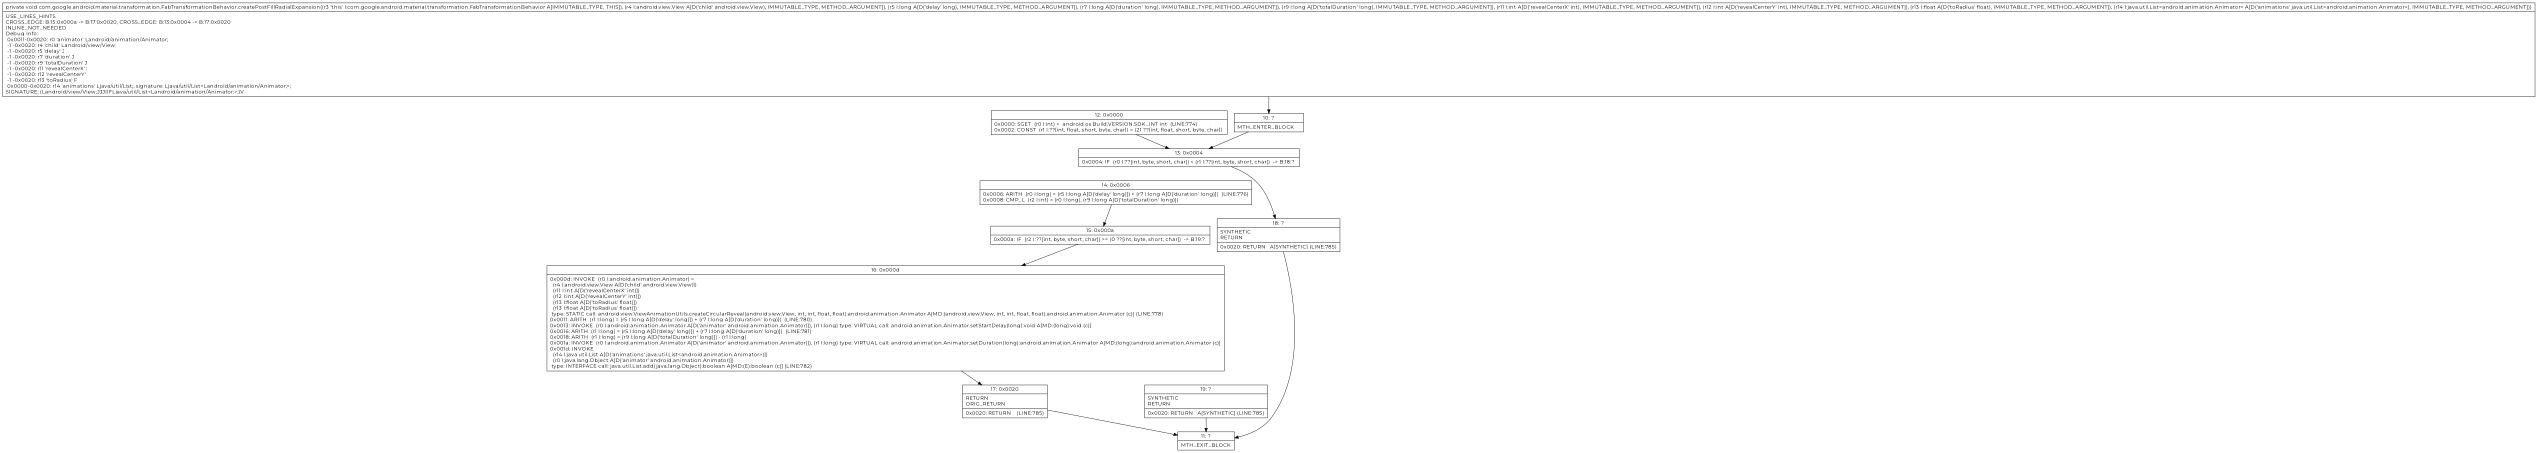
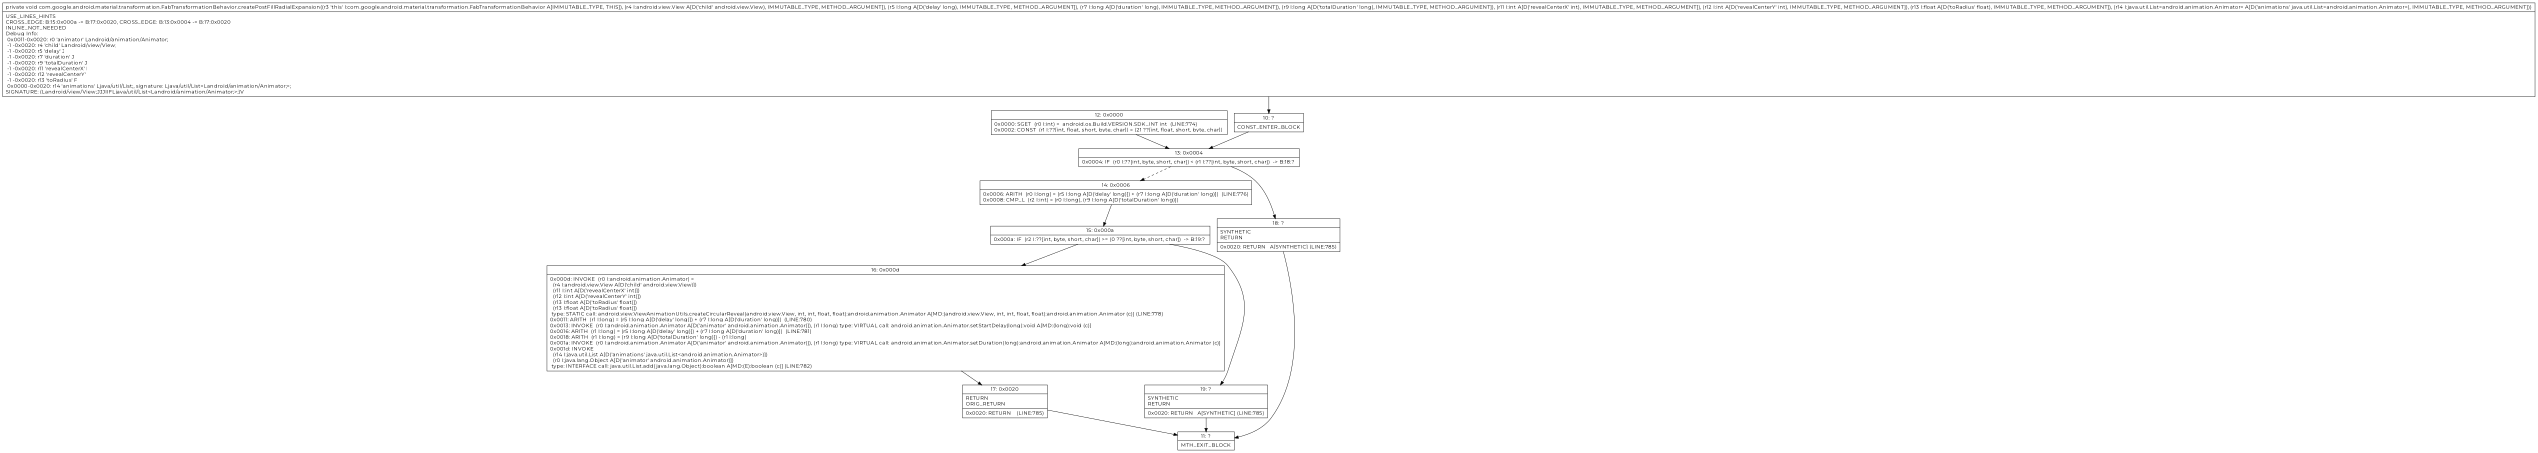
(1266, 127) -> (1269, 127)
none -> (1157, 173)
none -> (1242, 292)
